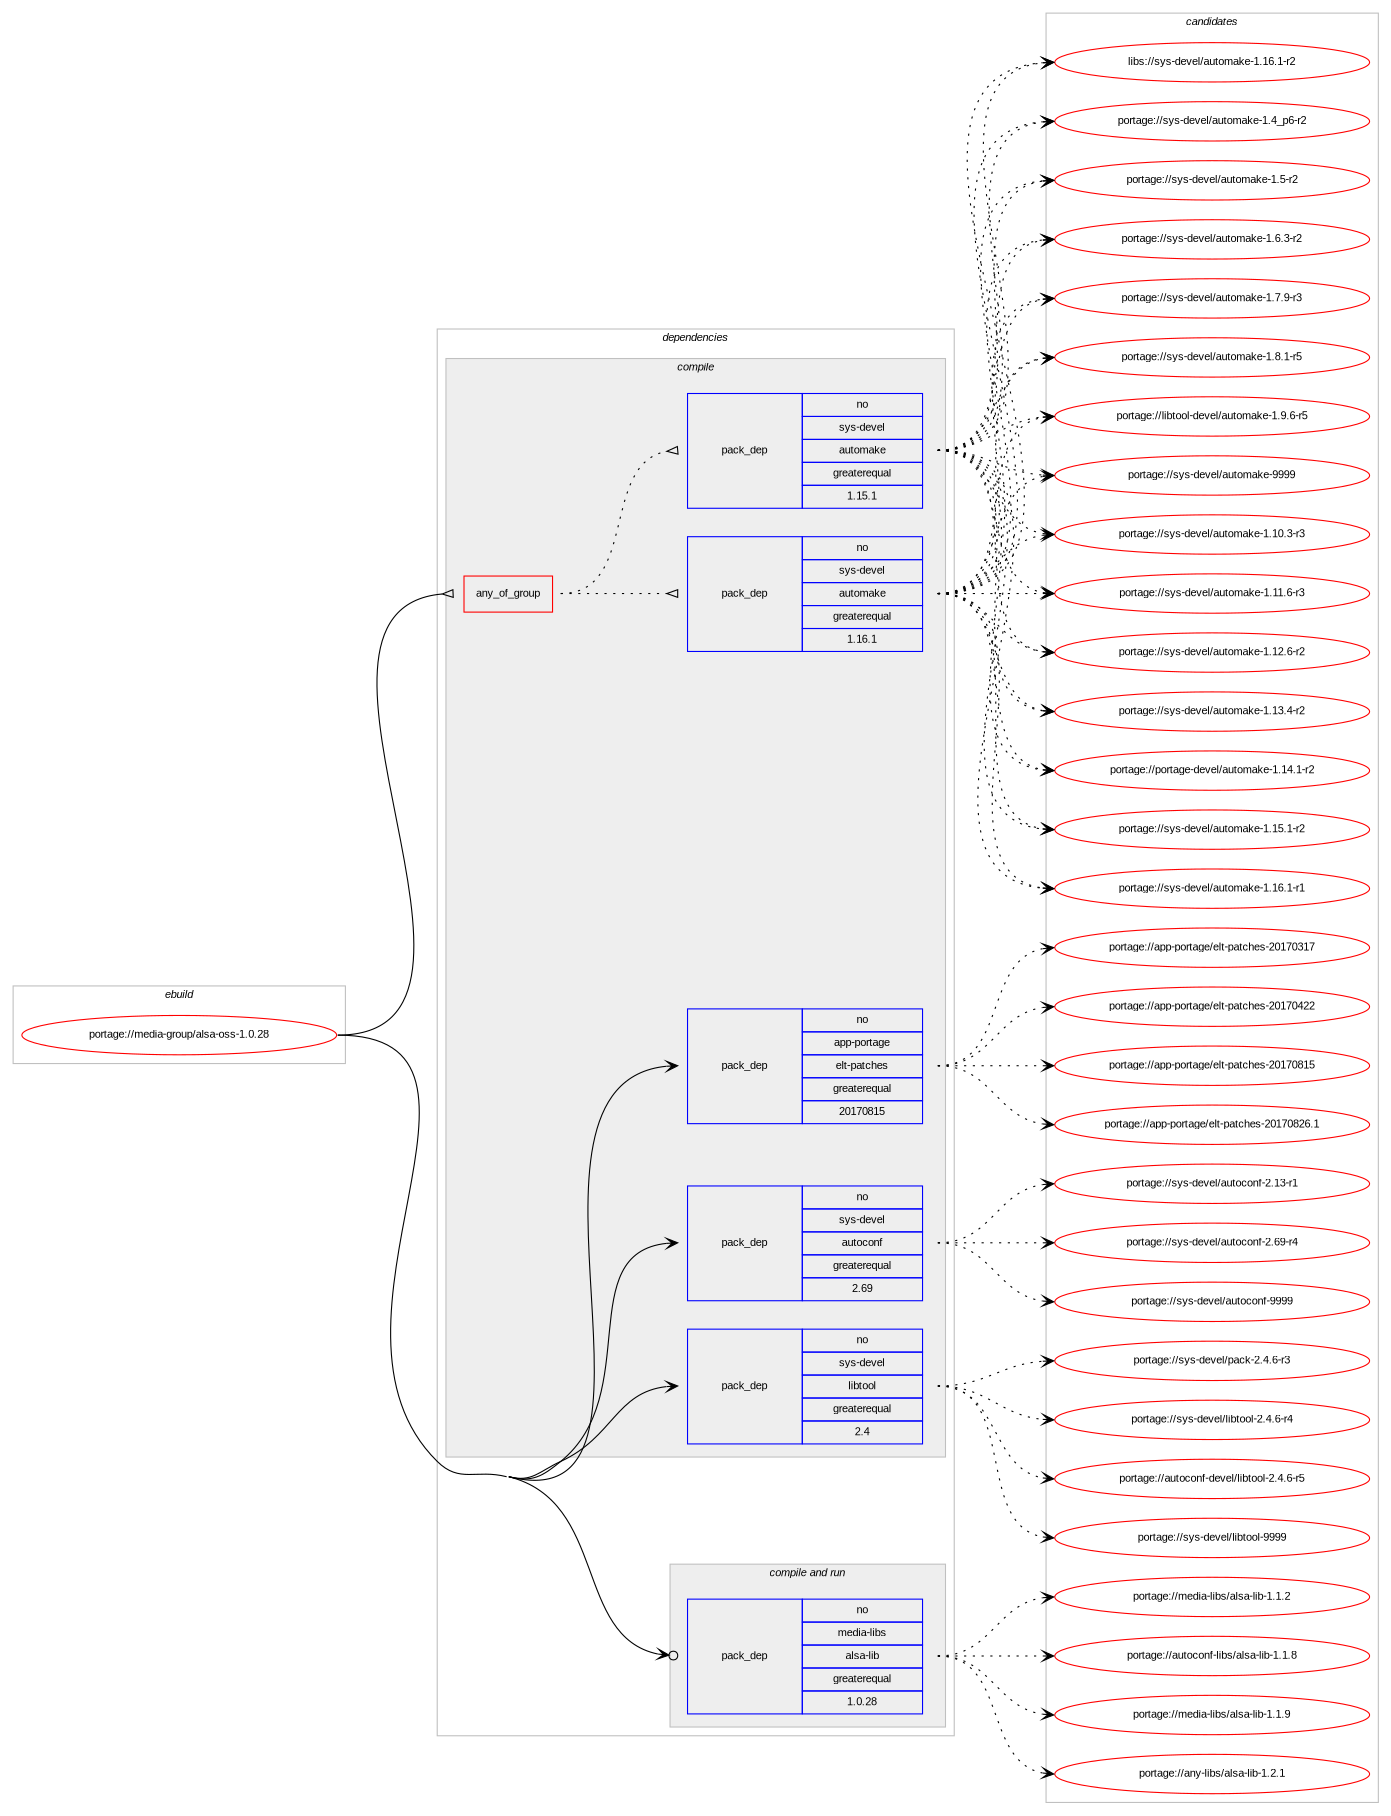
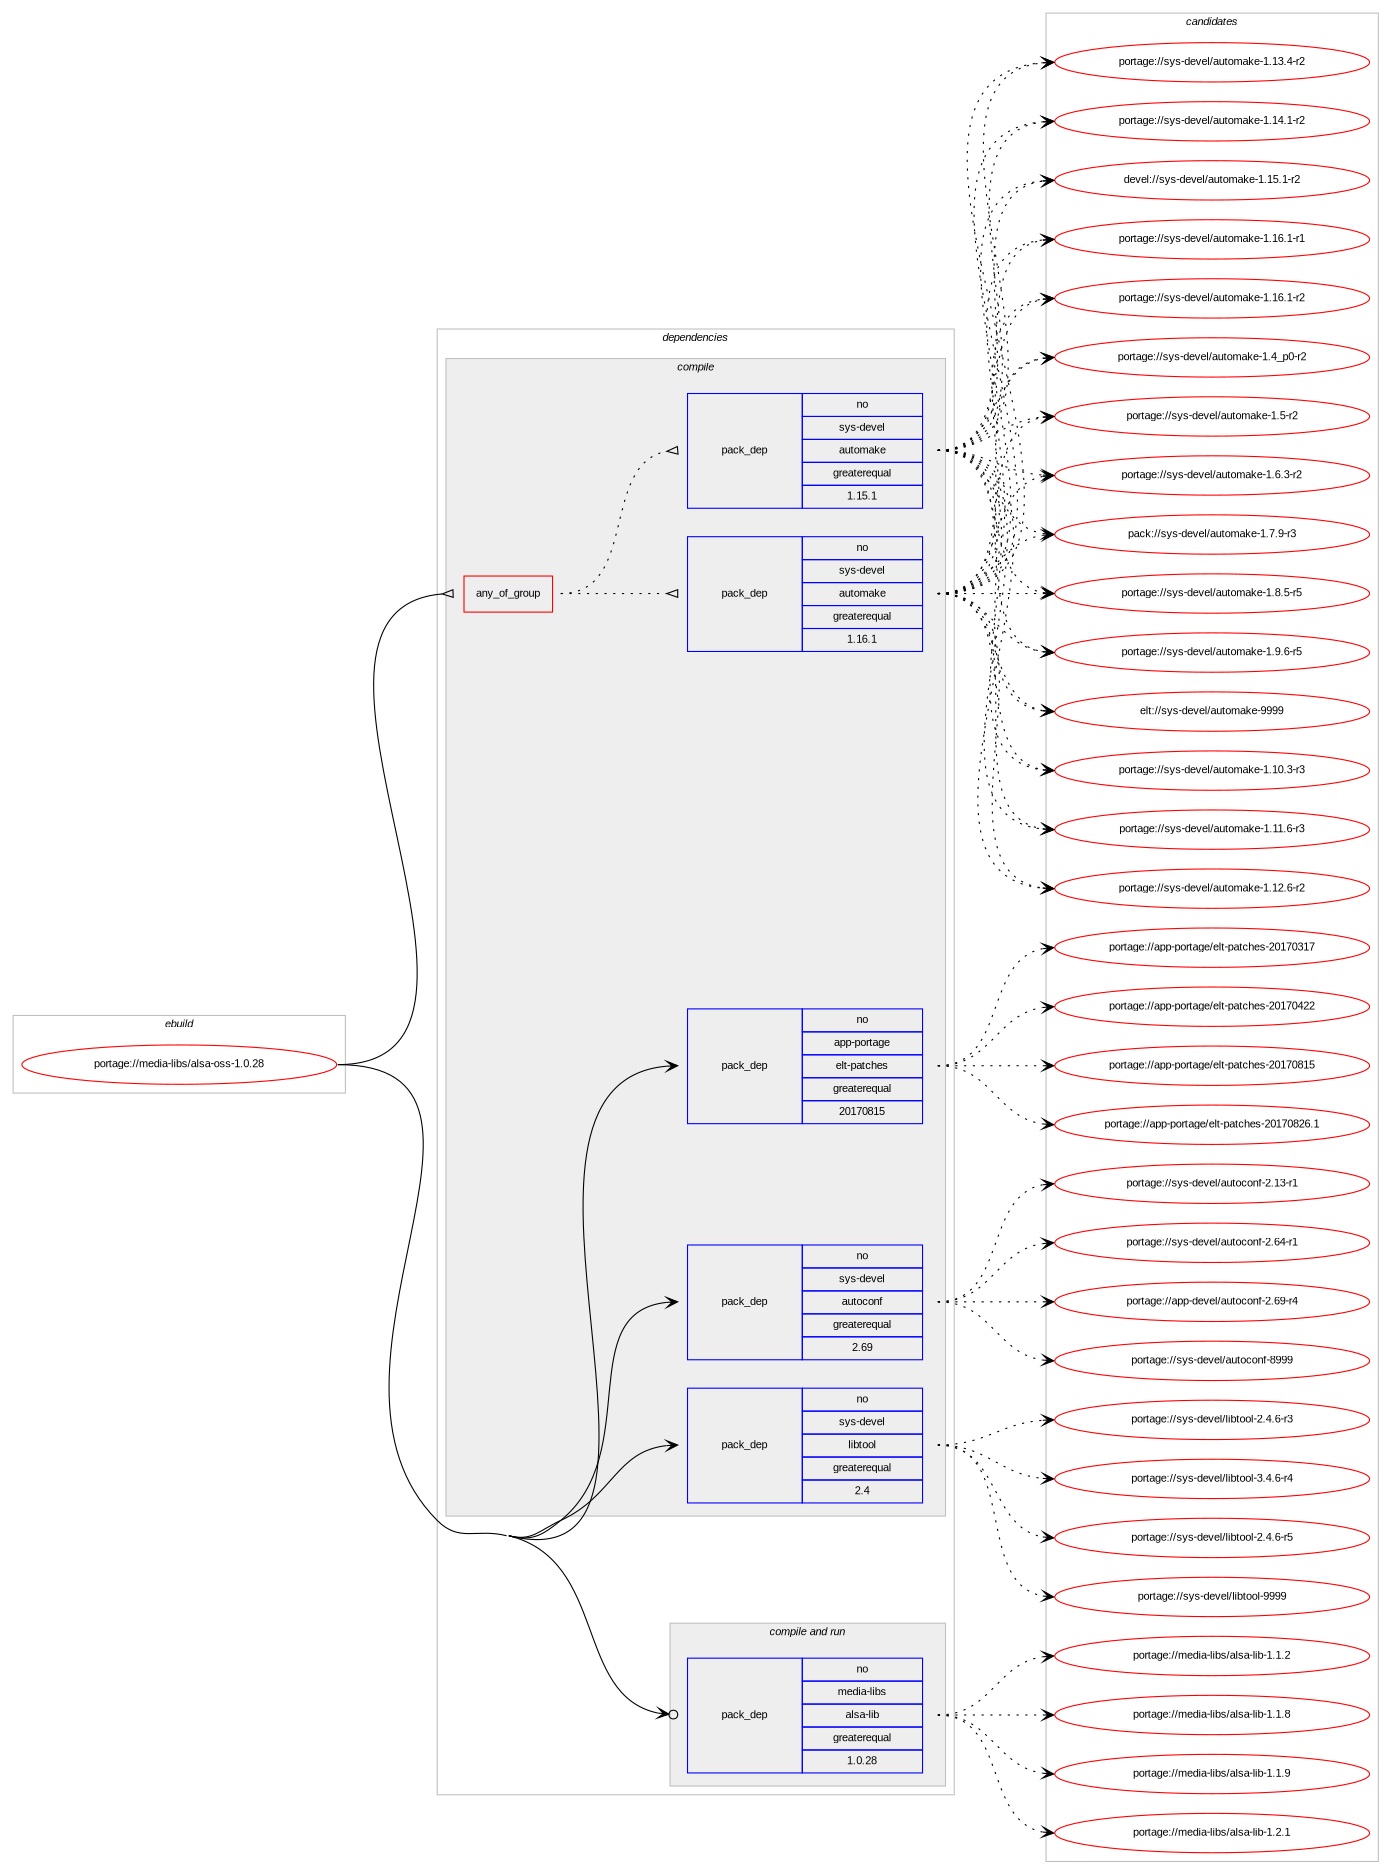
(1212, 62) -> (1212, 298)
(1212, 121) -> (1212, 357)
(1212, 298) -> (1212, 535)
(1212, 357) -> (1212, 594)
(1212, 416) -> (1212, 653)
(1212, 475) -> (1212, 712)
(1212, 771) -> (1212, 121)
(1212, 830) -> (1212, 180)
(179, 1035) -> (179, 1065)
none -> (1212, 1243)
(1212, 1243) -> (1212, 1302)
(1212, 1302) -> (1212, 1361)
(1212, 1361) -> (1212, 1420)
(1212, 1420) -> (1212, 1479)
(1212, 1479) -> (1212, 1538)
(1212, 1656) -> (1212, 1715)
(1212, 1774) -> (1212, 1833)
